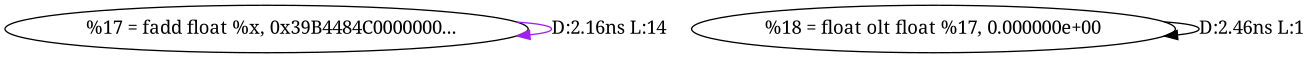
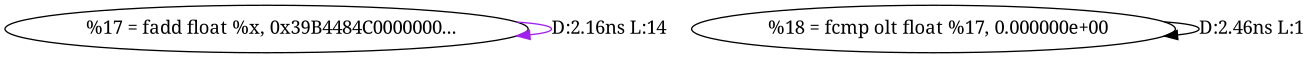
(933, 29) -> (933, 29)
